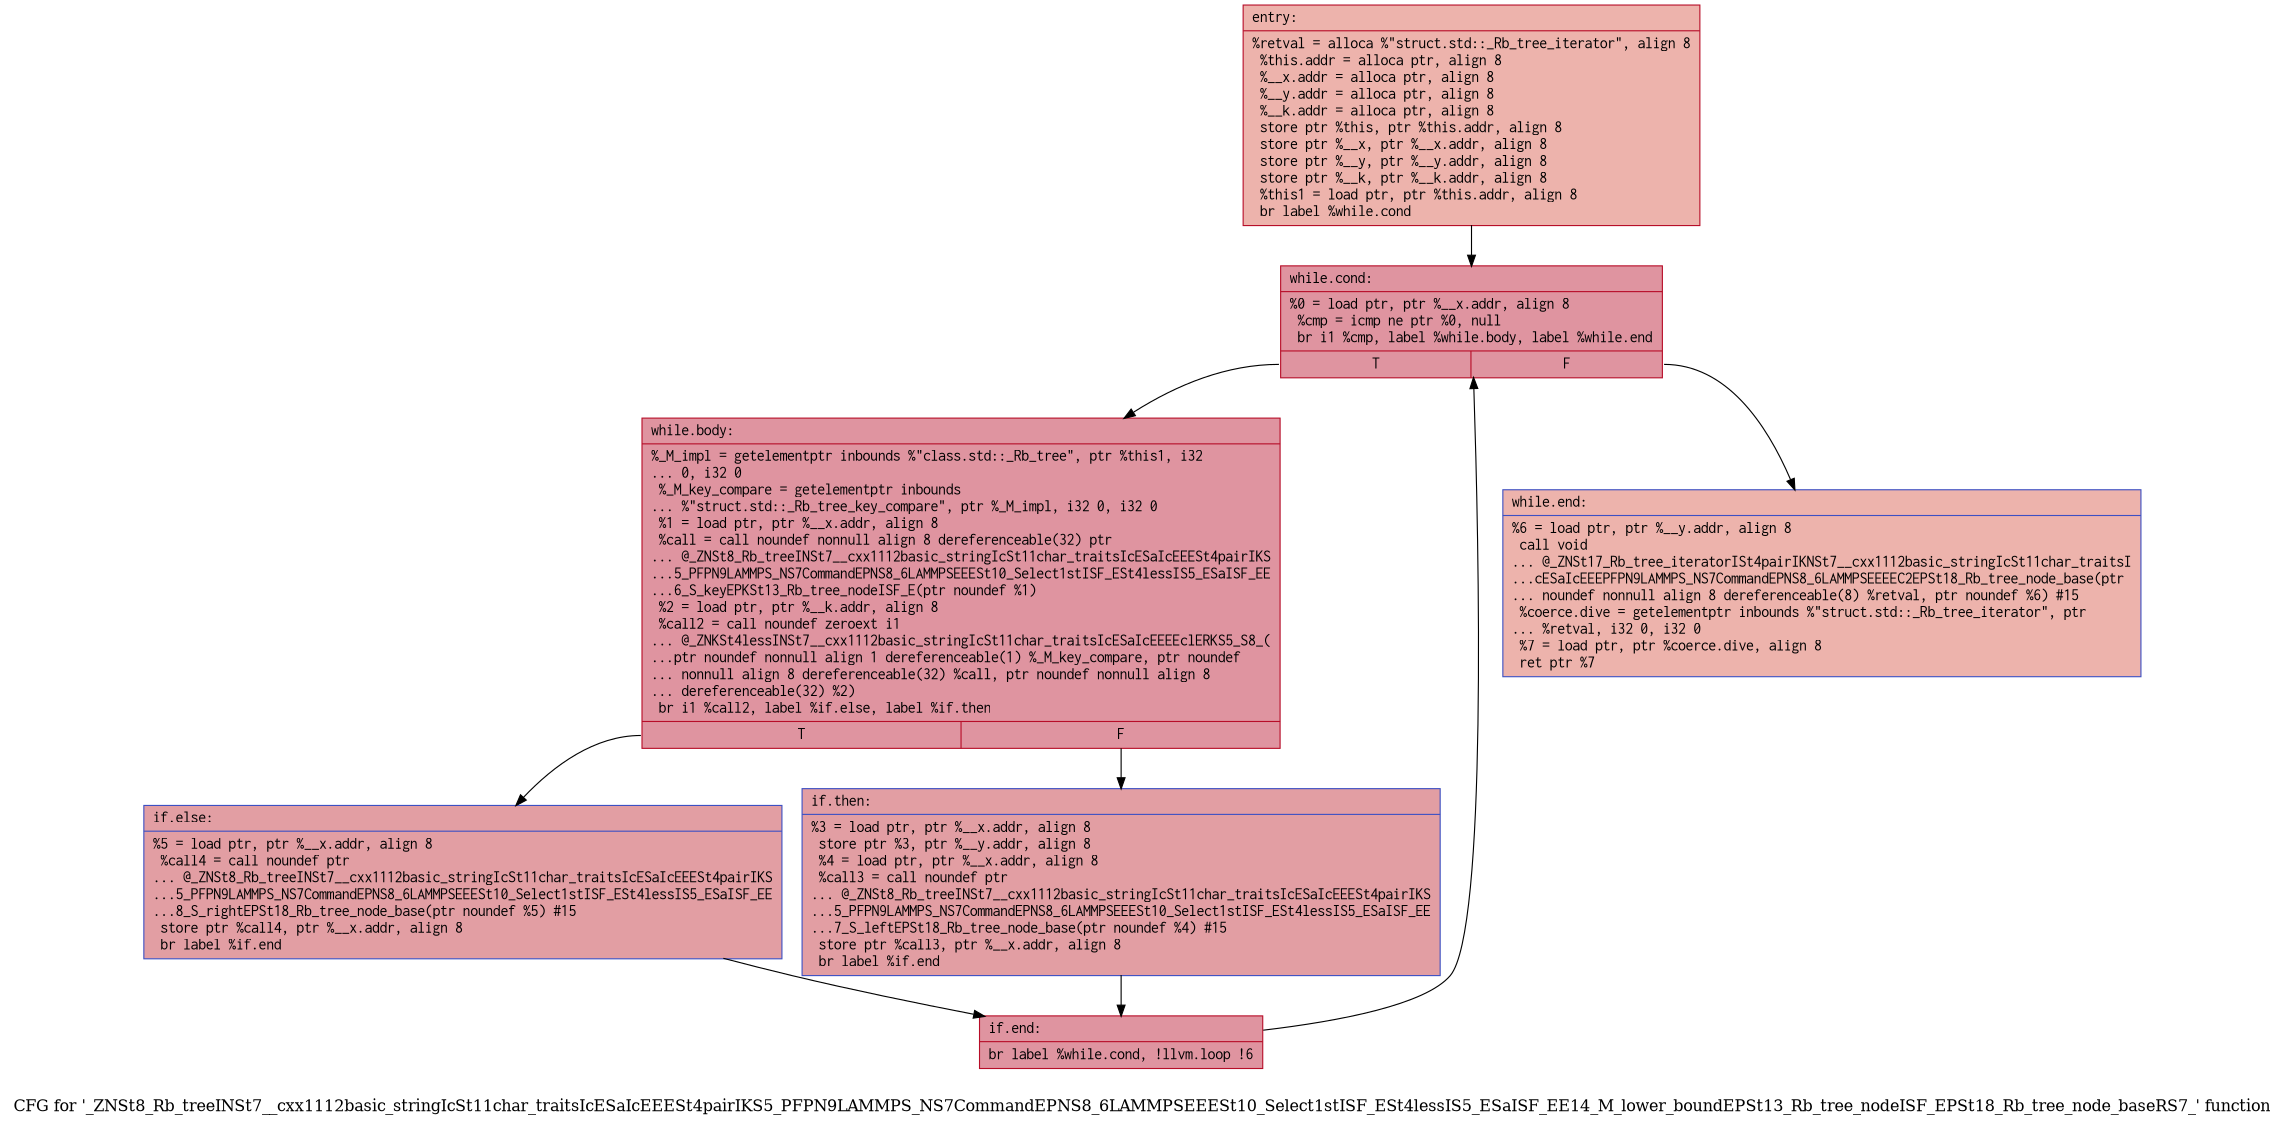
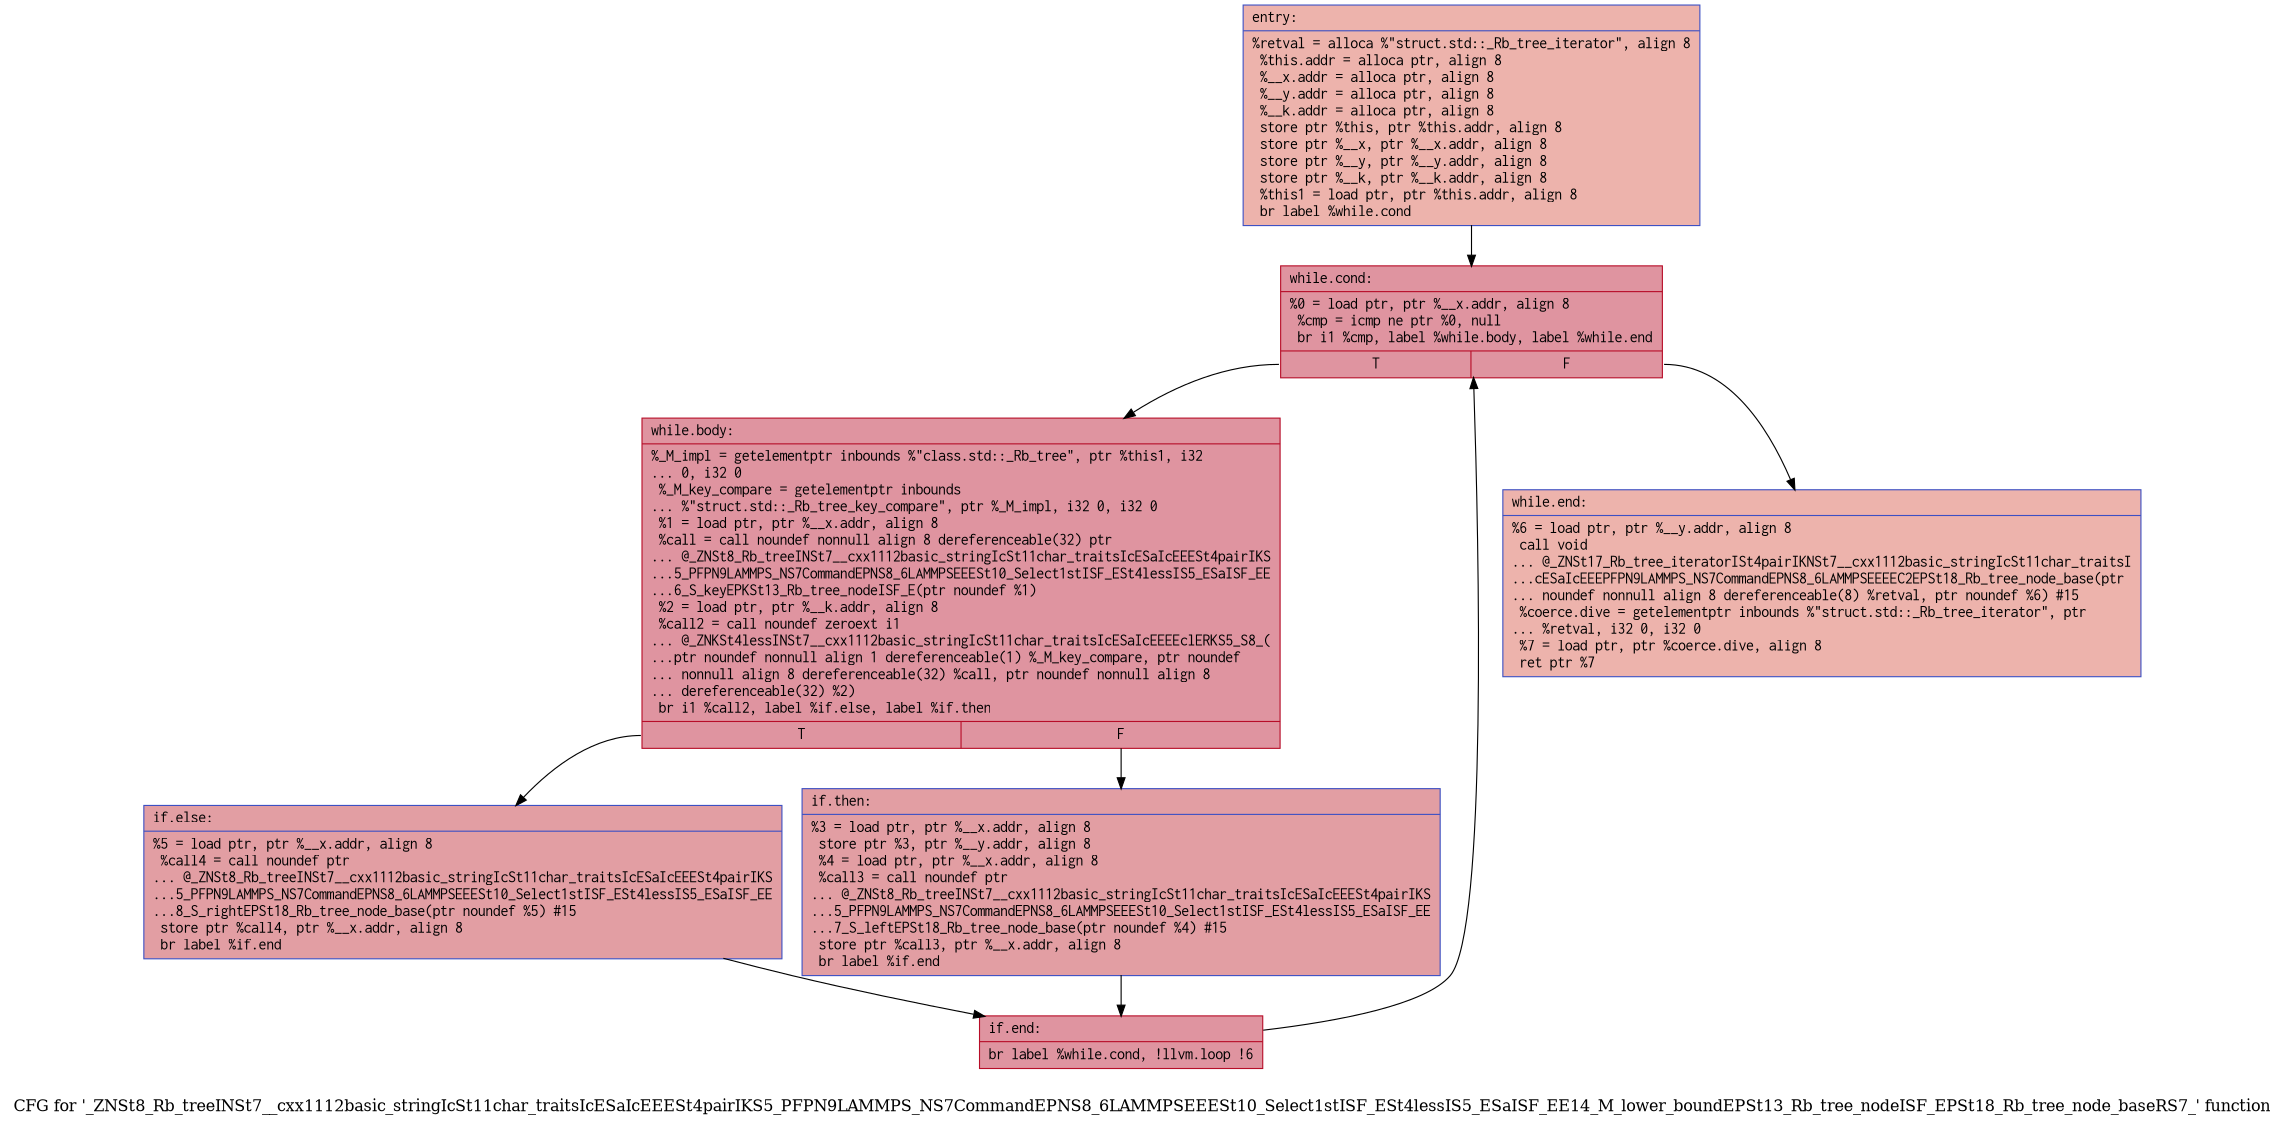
(1472, 115) -> (1472, 115)
